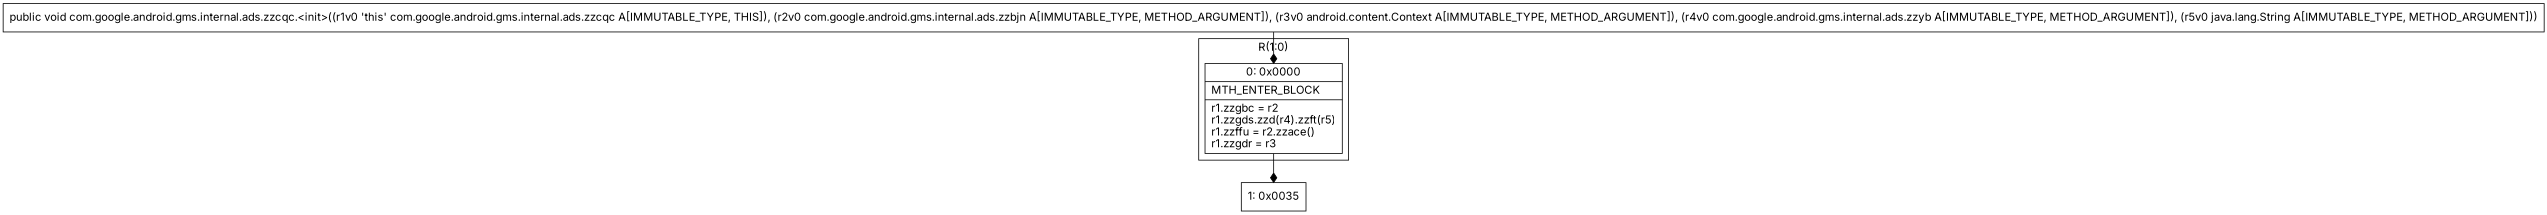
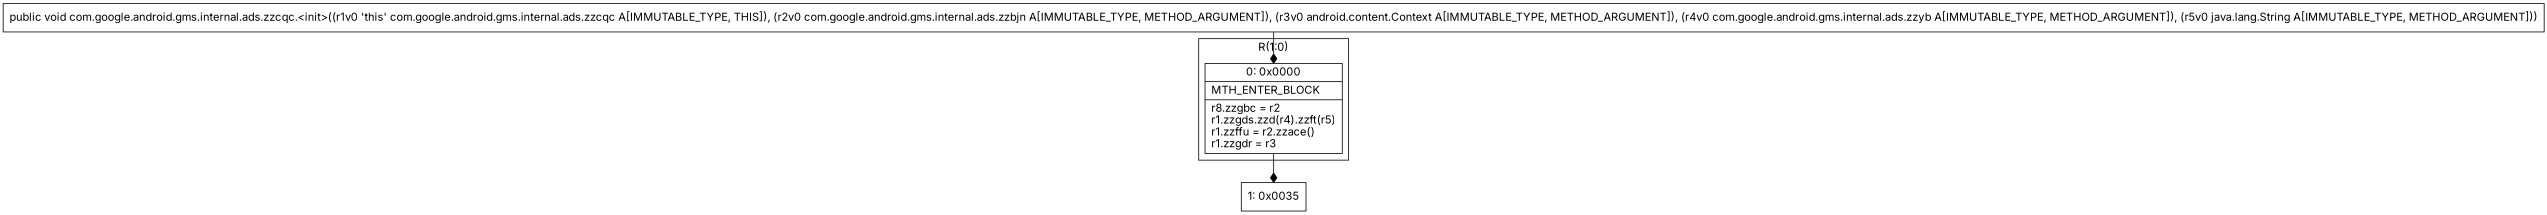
(1245, 108) -> (1246, 108)
